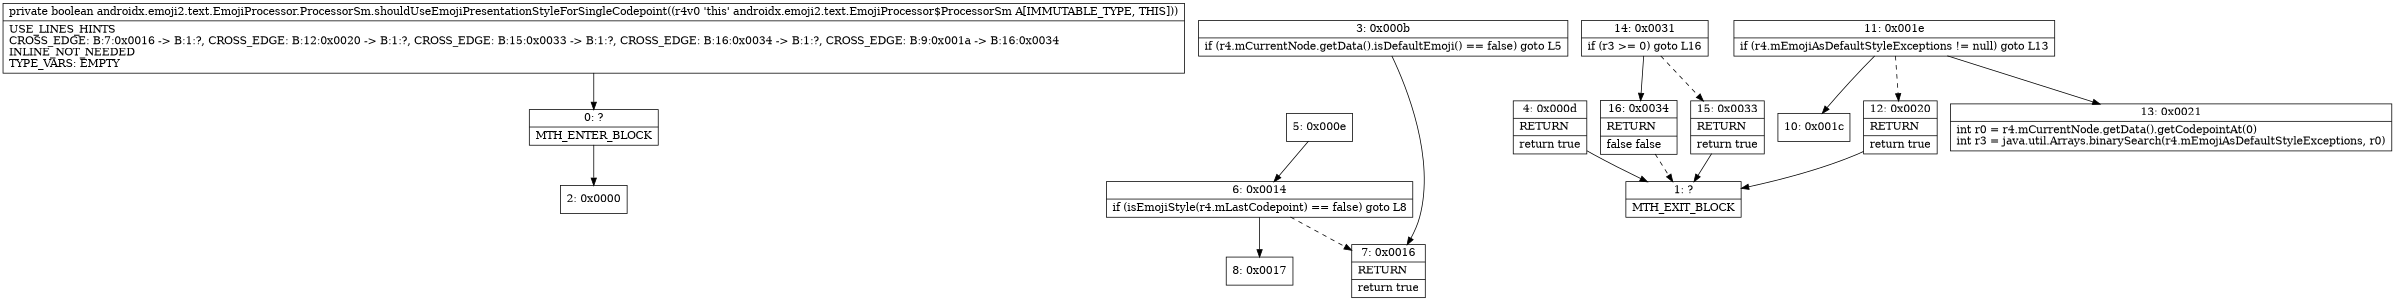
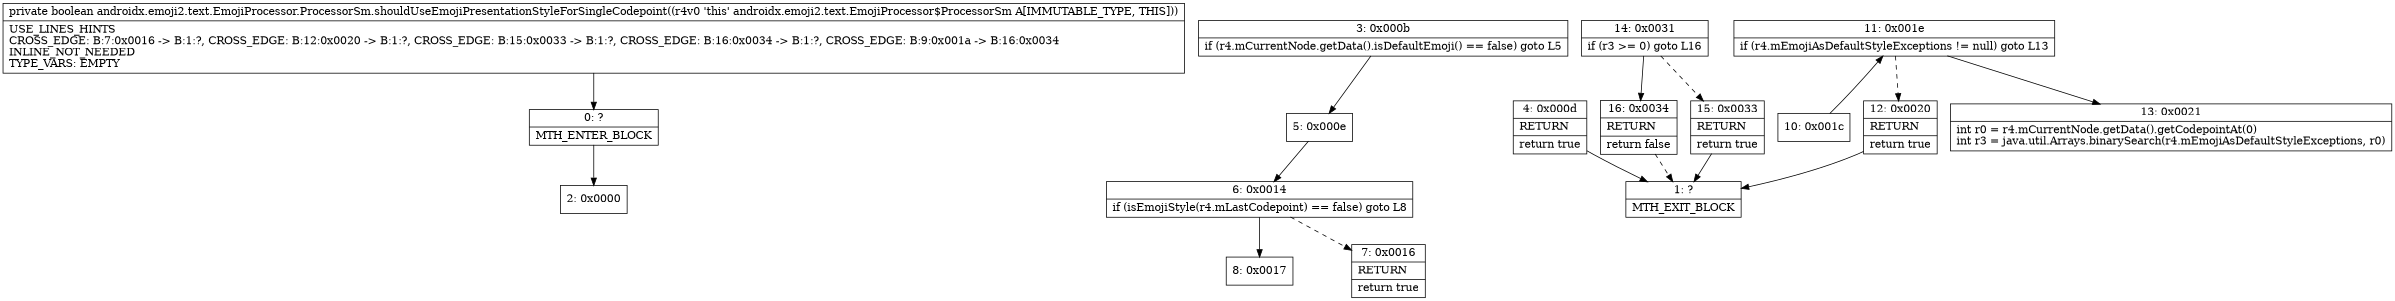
(1850, 81) -> (1854, 88)
(1634, 145) -> (1639, 145)
(1421, 146) -> (1352, 82)
